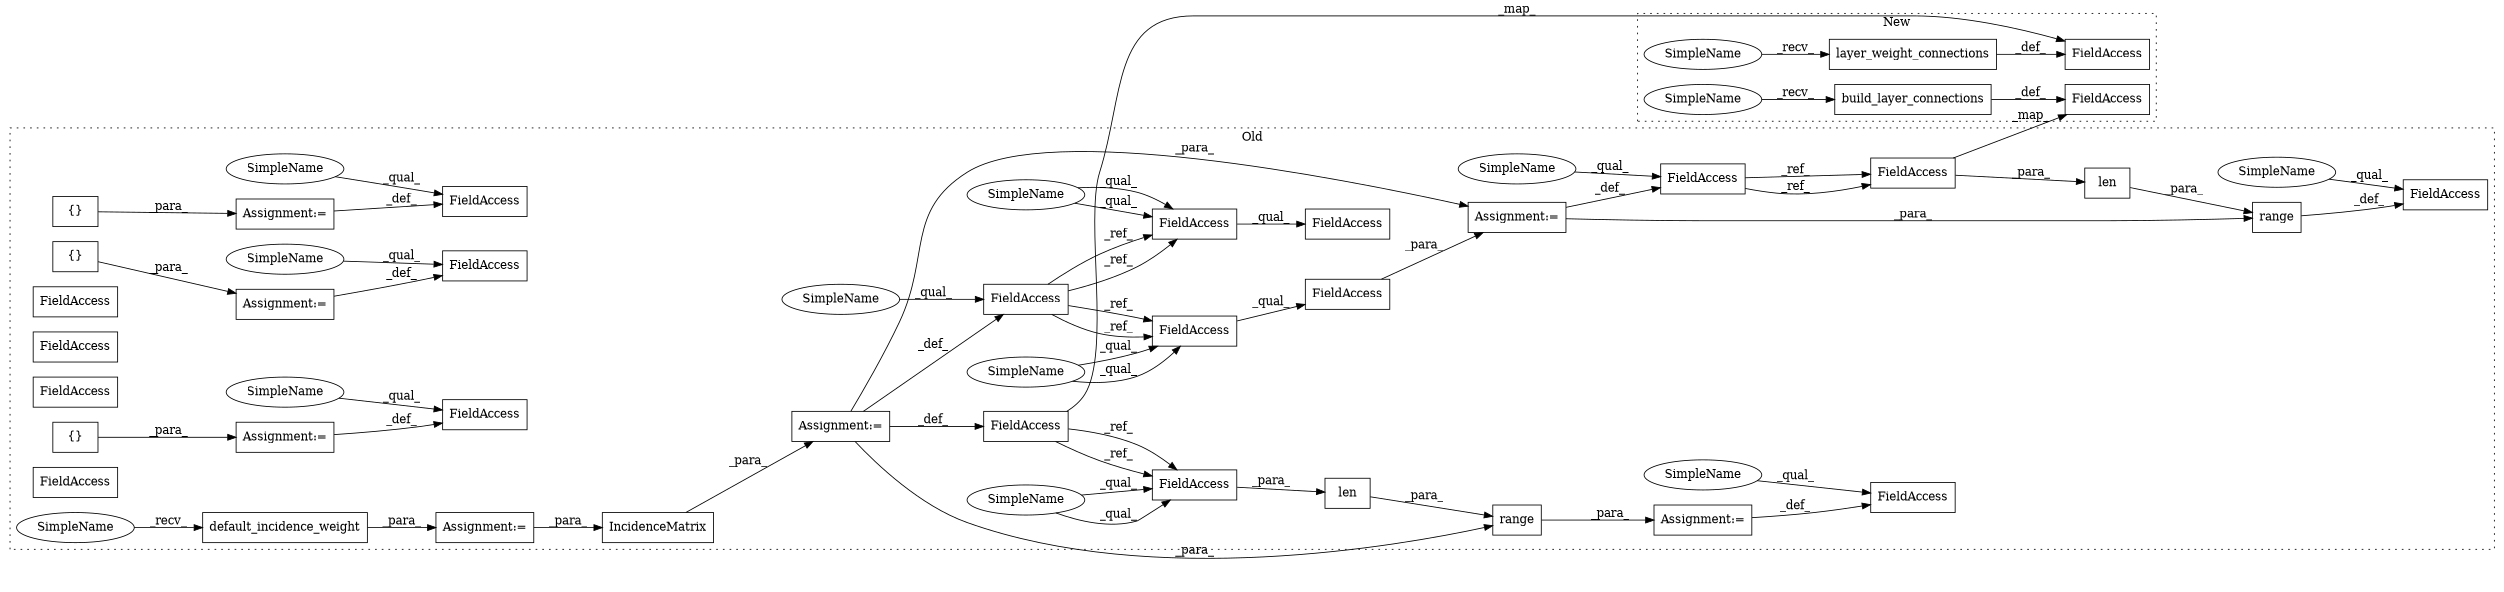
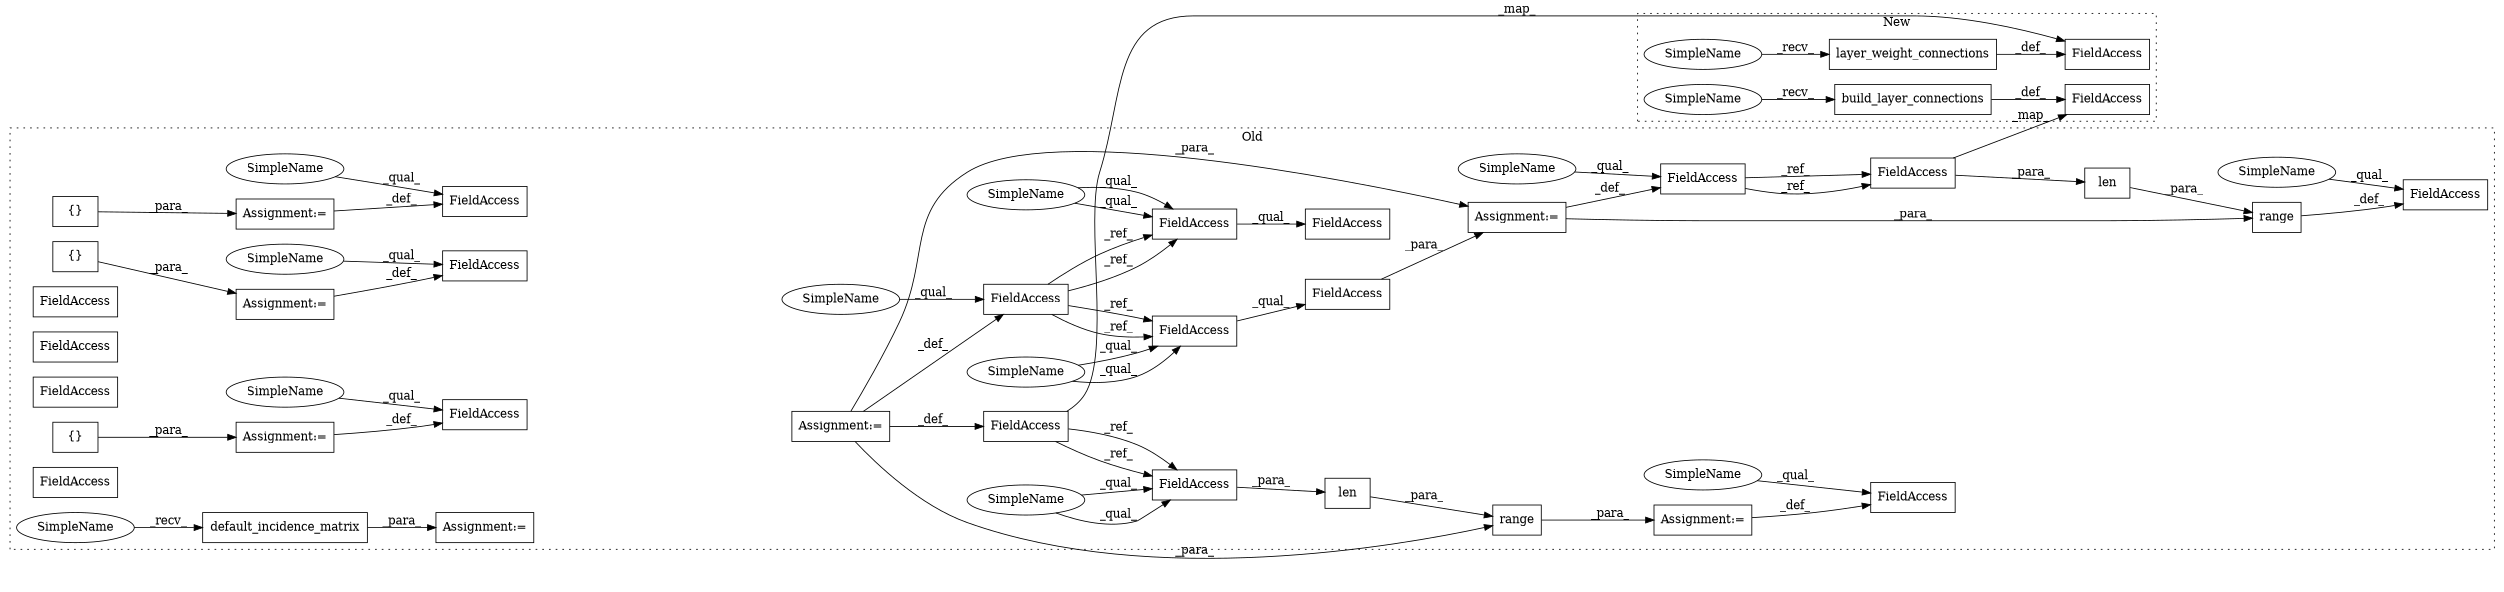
(285, 528) -> (285, 528)
(658, 528) -> none
